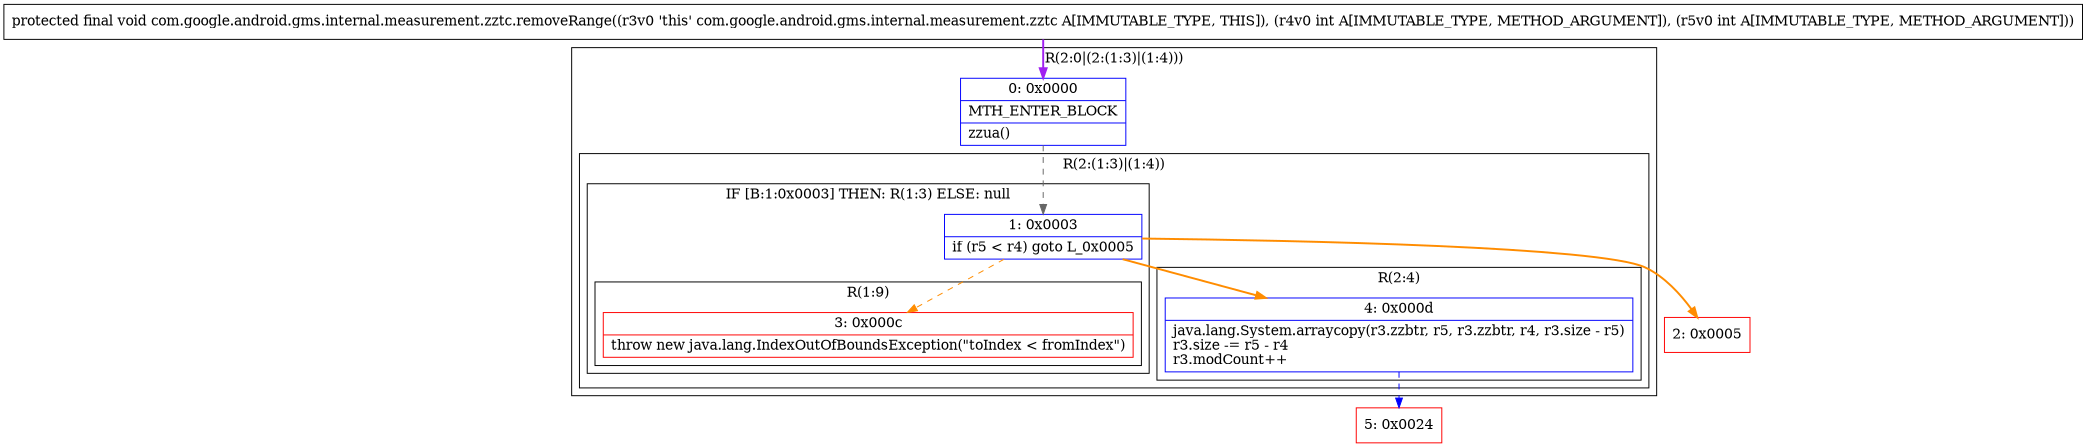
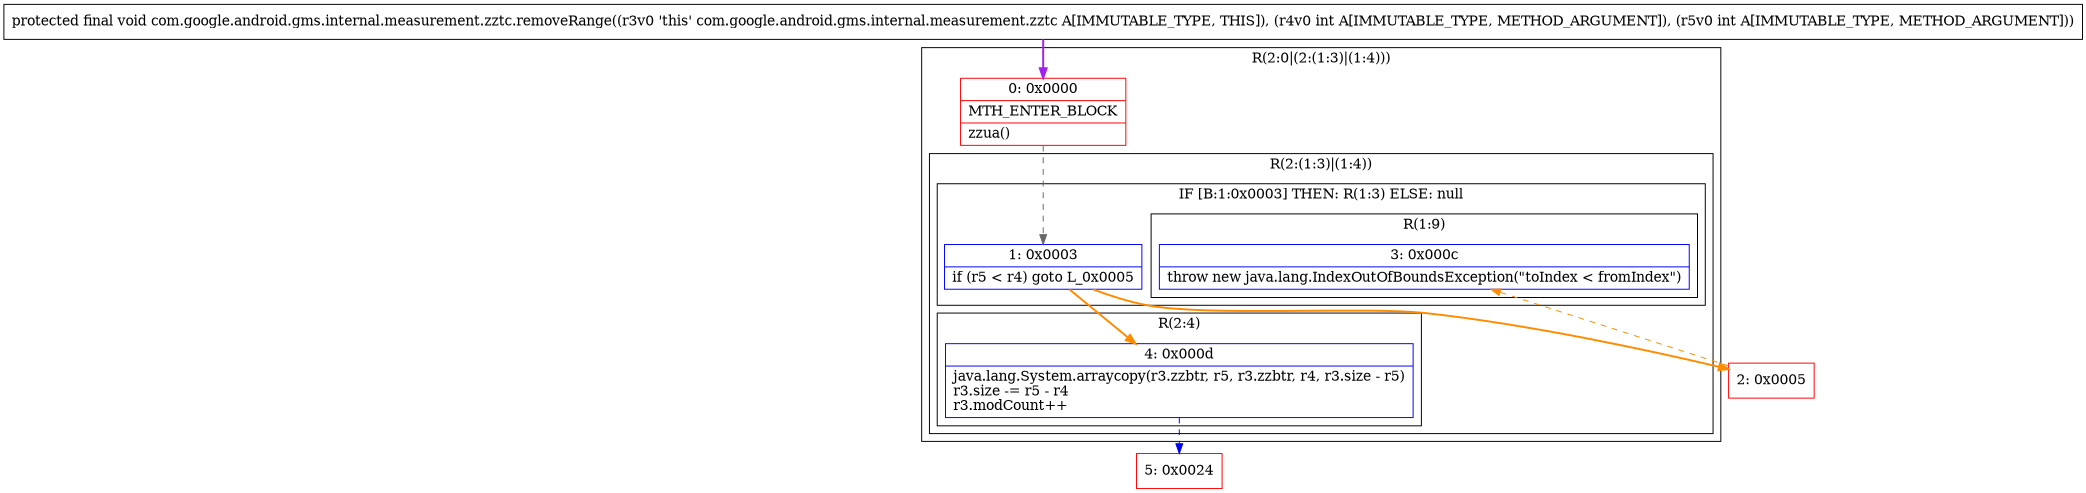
(1043, 112) -> (1043, 112)
(951, 288) -> (1614, 329)
(868, 335) -> (1424, 267)
